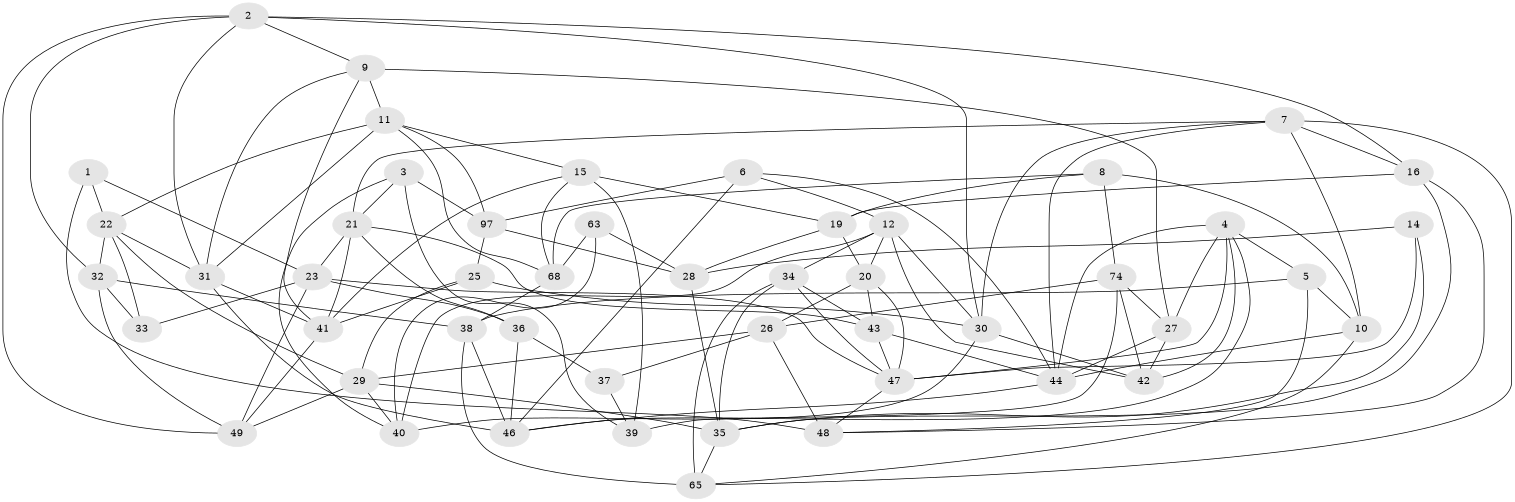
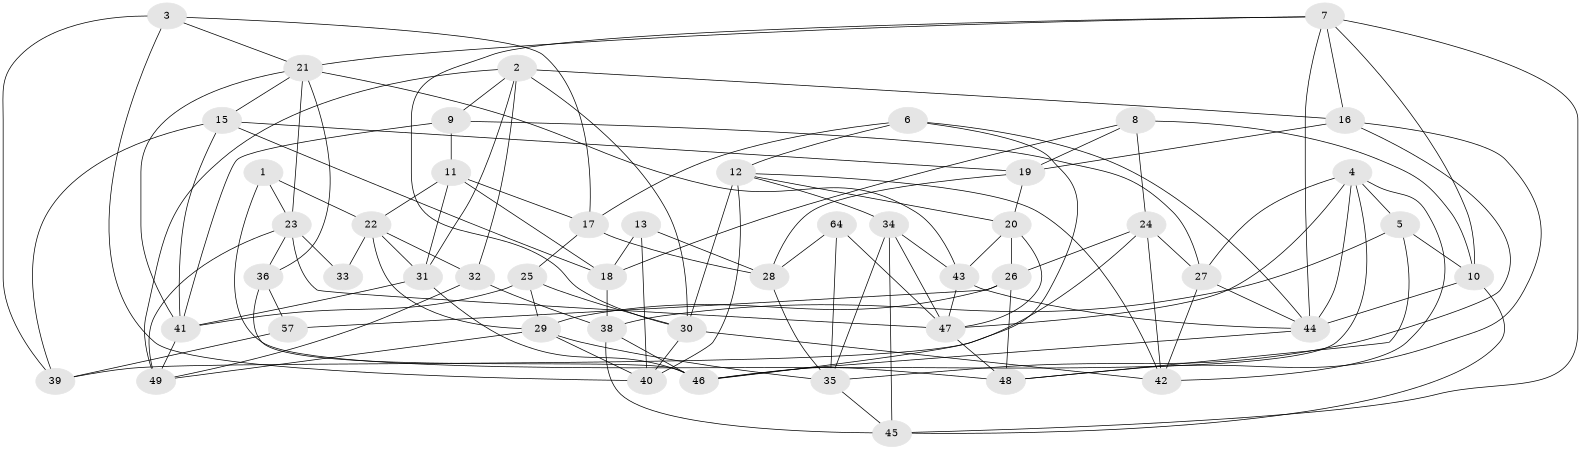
(247, 144) -> none
(495, 150) -> (263, 94)
(487, 225) -> (589, 225)
(595, 225) -> (641, 225)
(1414, 225) -> (837, 225)
(555, 277) -> (607, 277)
(1117, 277) -> (1147, 225)
(120, 303) -> none
(605, 381) -> (288, 329)
(696, 486) -> (892, 434)
